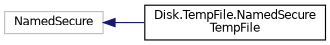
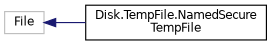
(54, 23) -> (24, 23)
